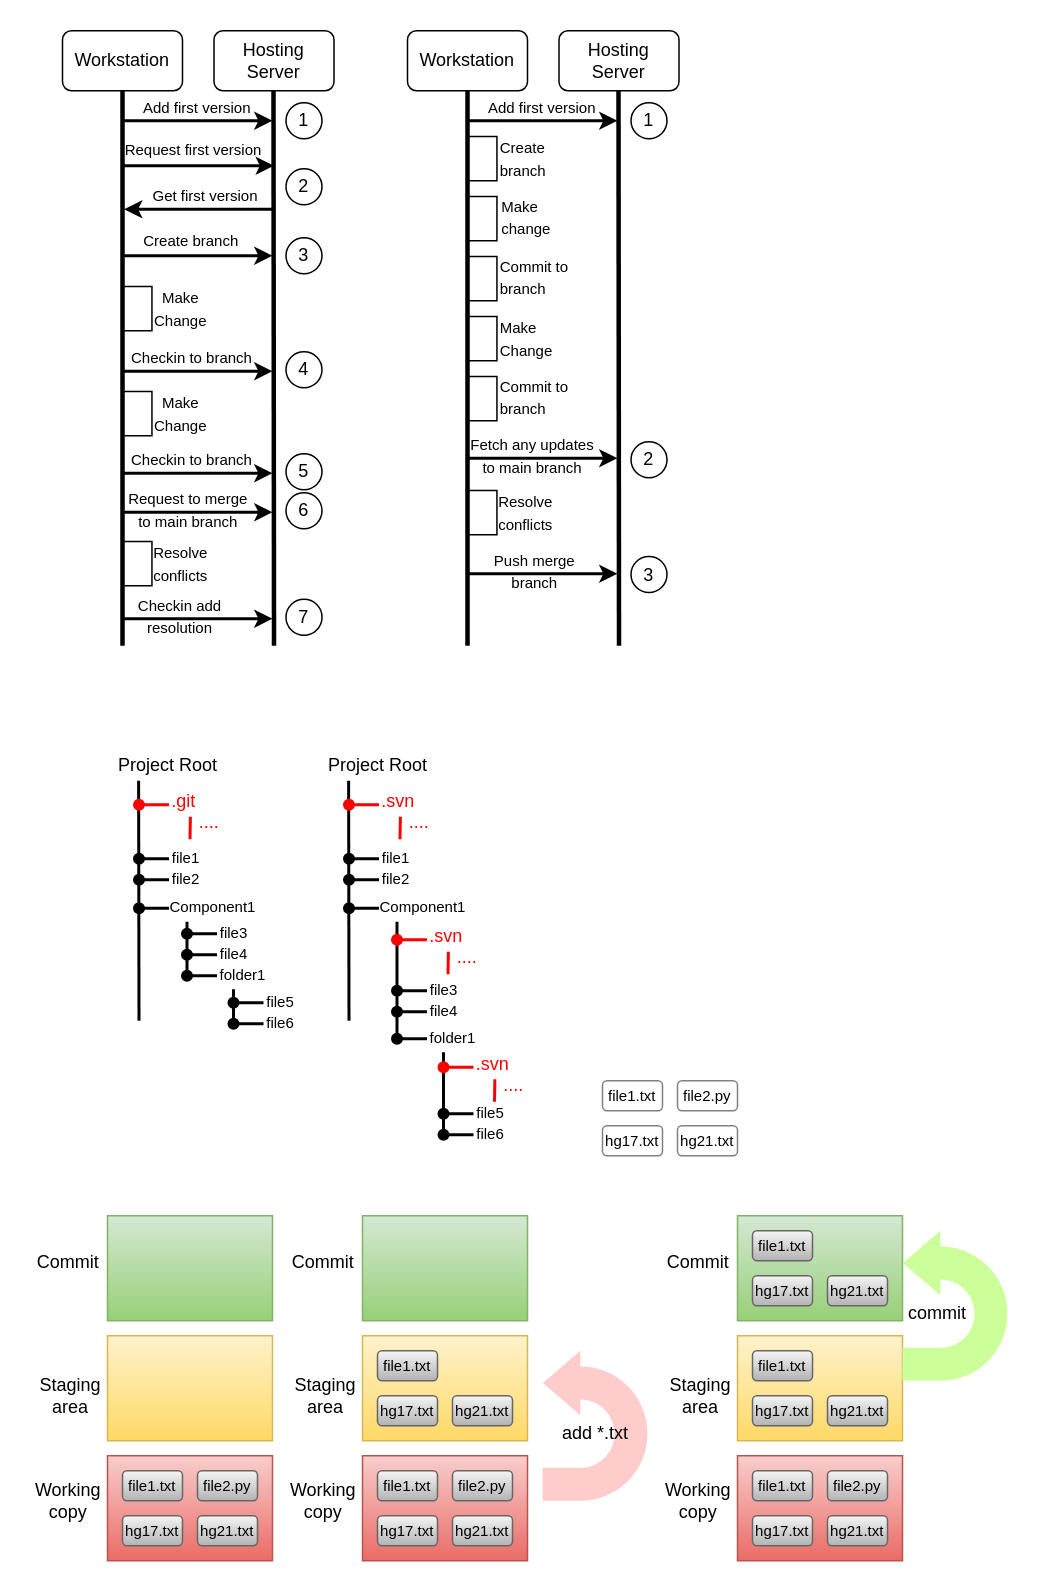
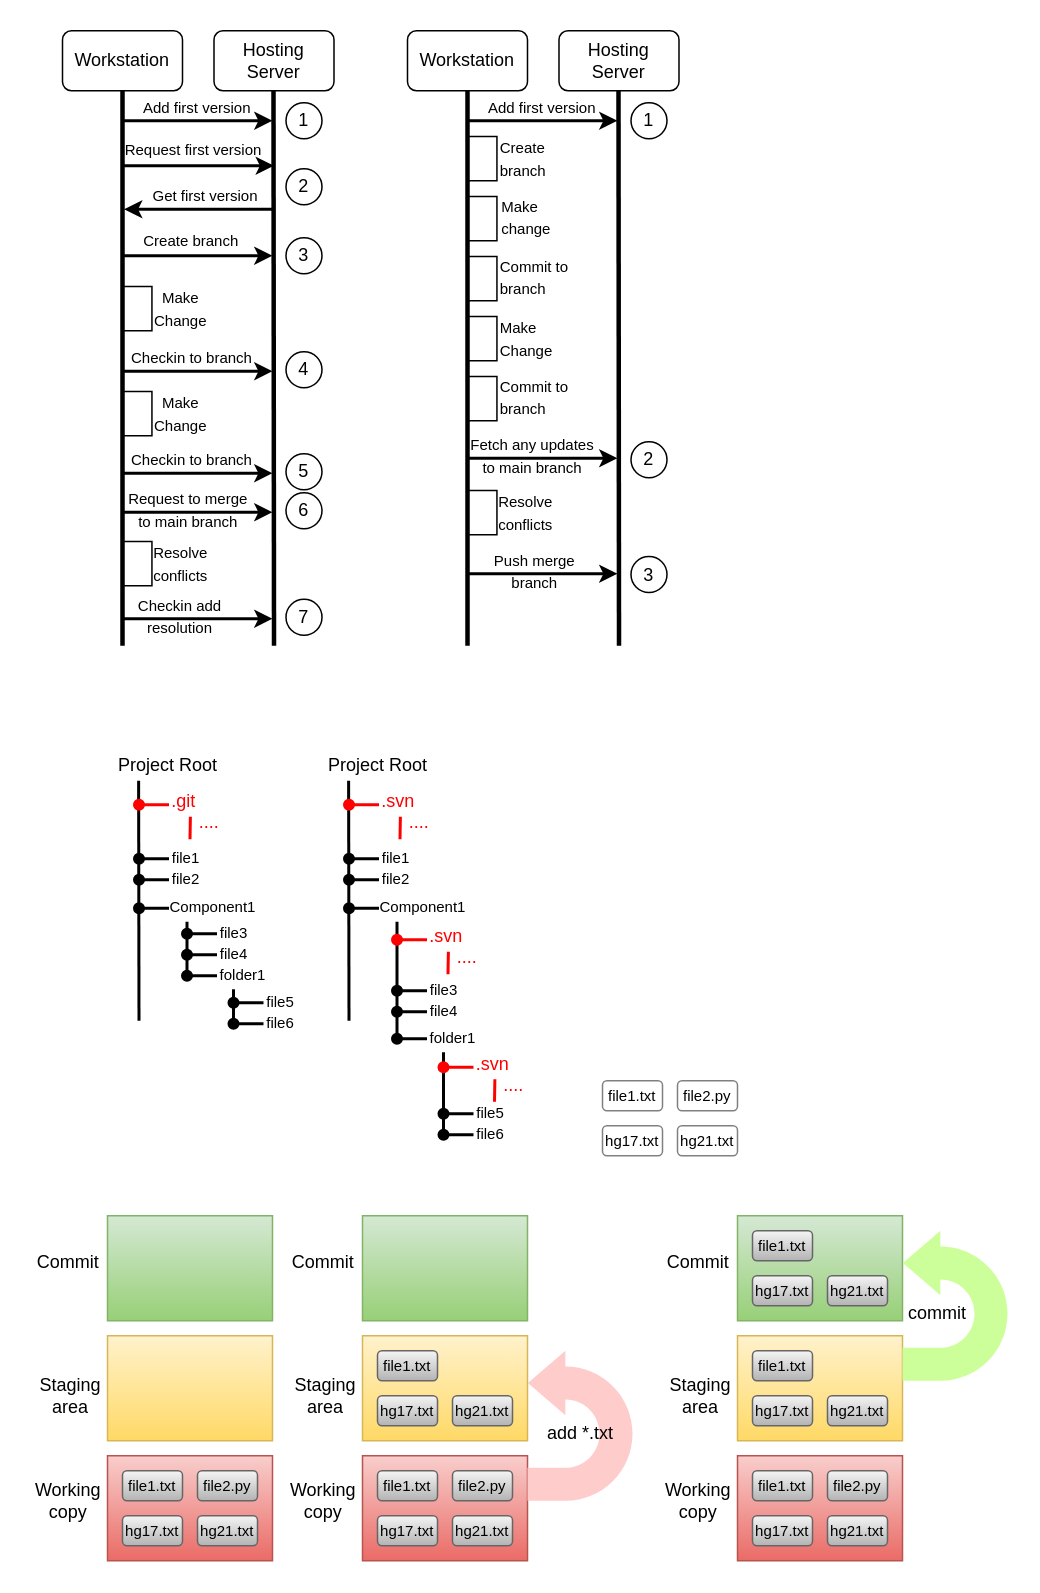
(595, 1426) -> (580, 1426)
